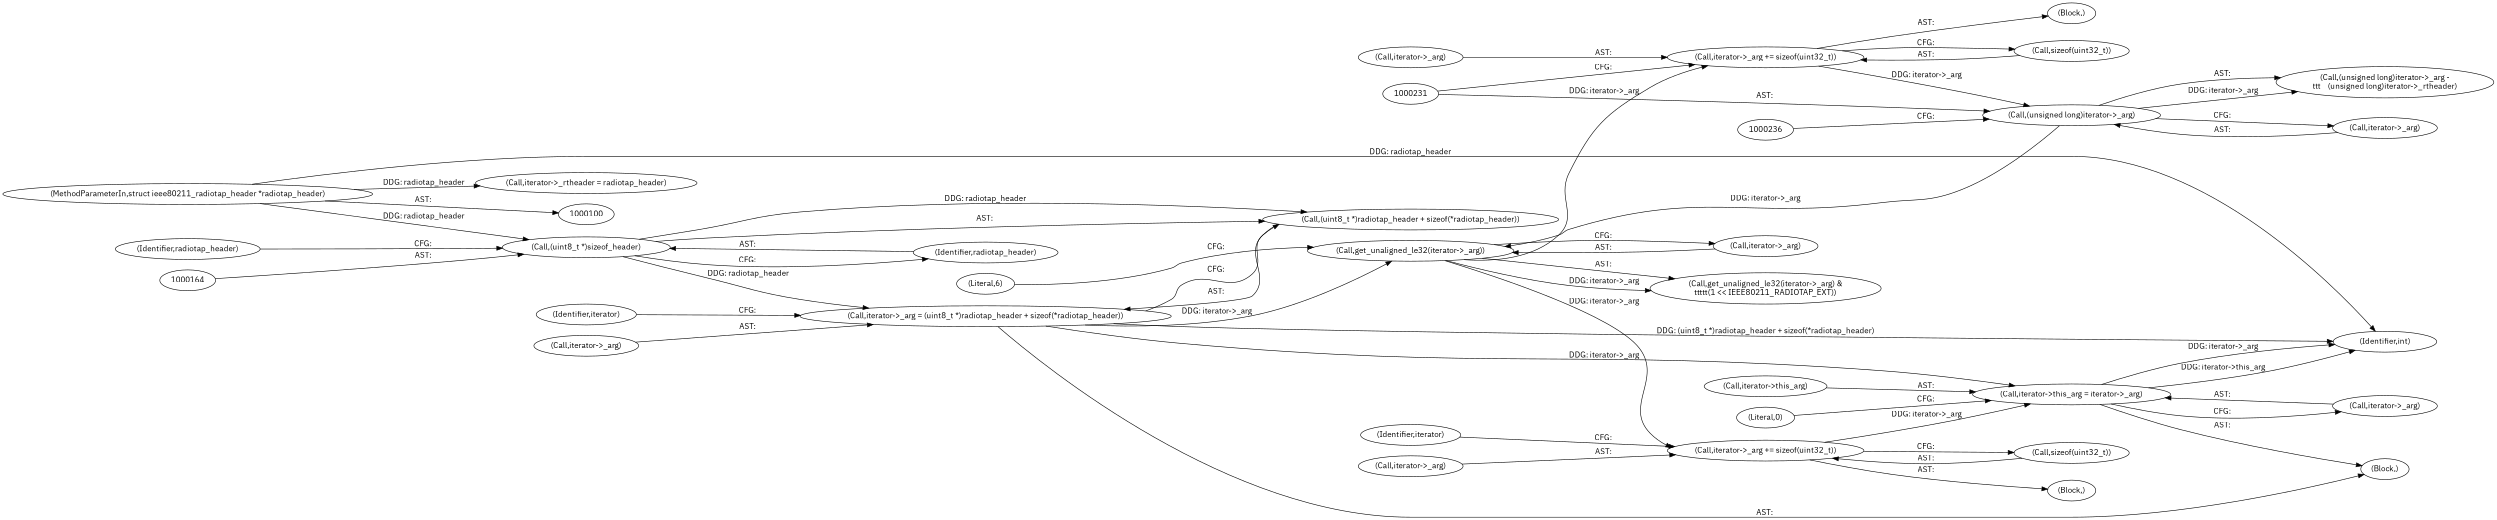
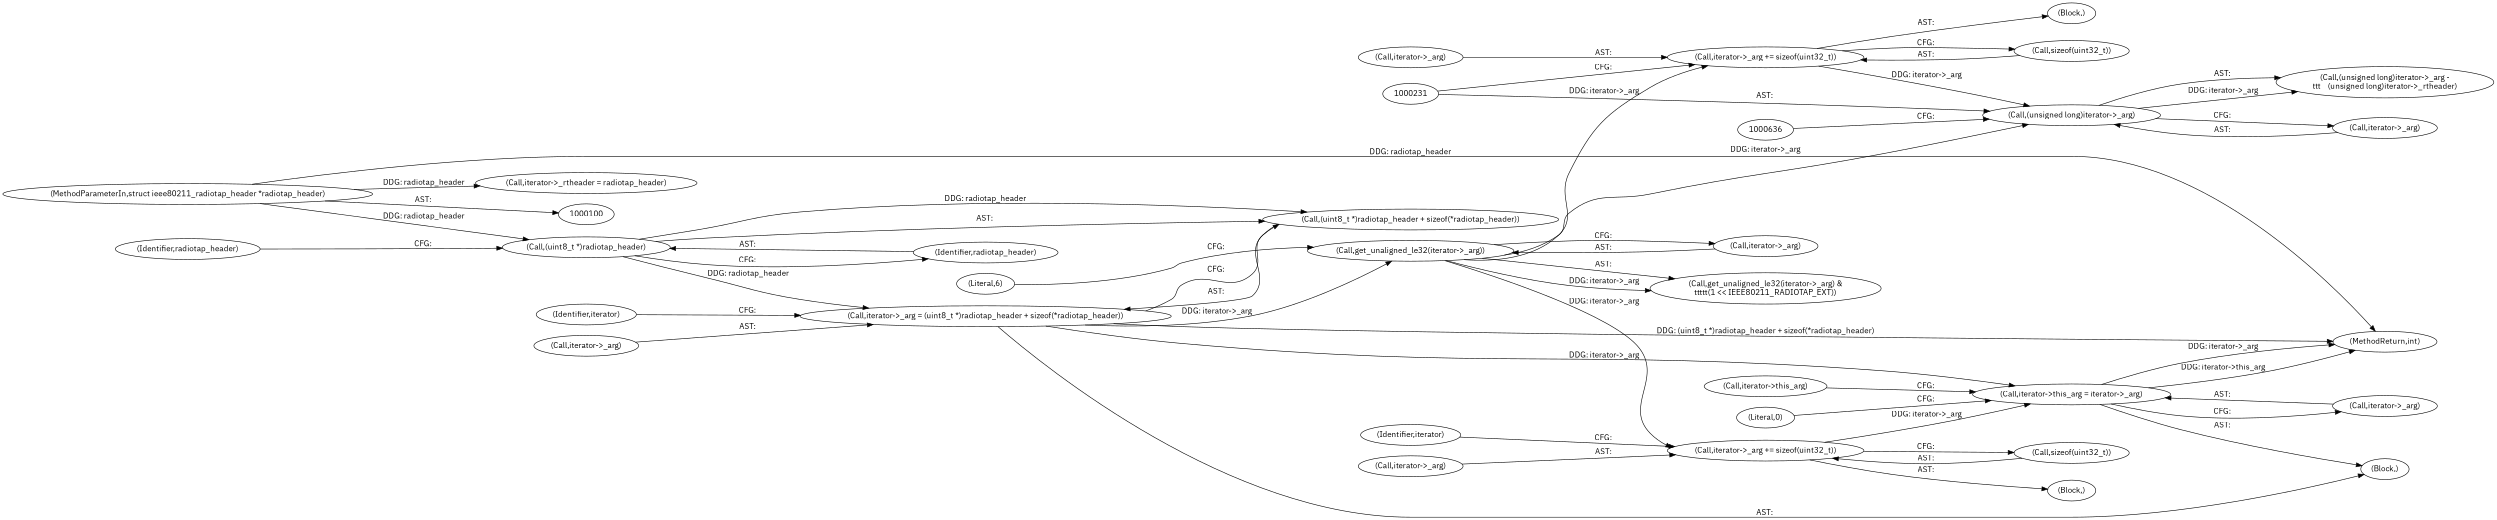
(1766, 130) -> (1766, 130)
(1793, 208) -> (1754, 175)
(586, 247) -> (586, 247)
(188, 280) -> none
(2385, 342) -> (2385, 342)
(1927, 386) -> (1927, 386)
